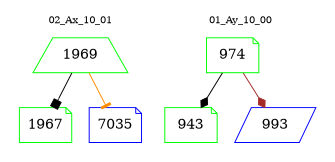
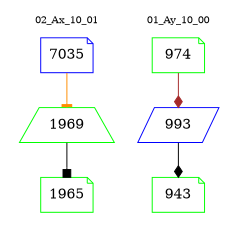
(215, 85) -> (178, 154)
(97, 88) -> (67, 88)
(46, 125) -> (67, 195)
